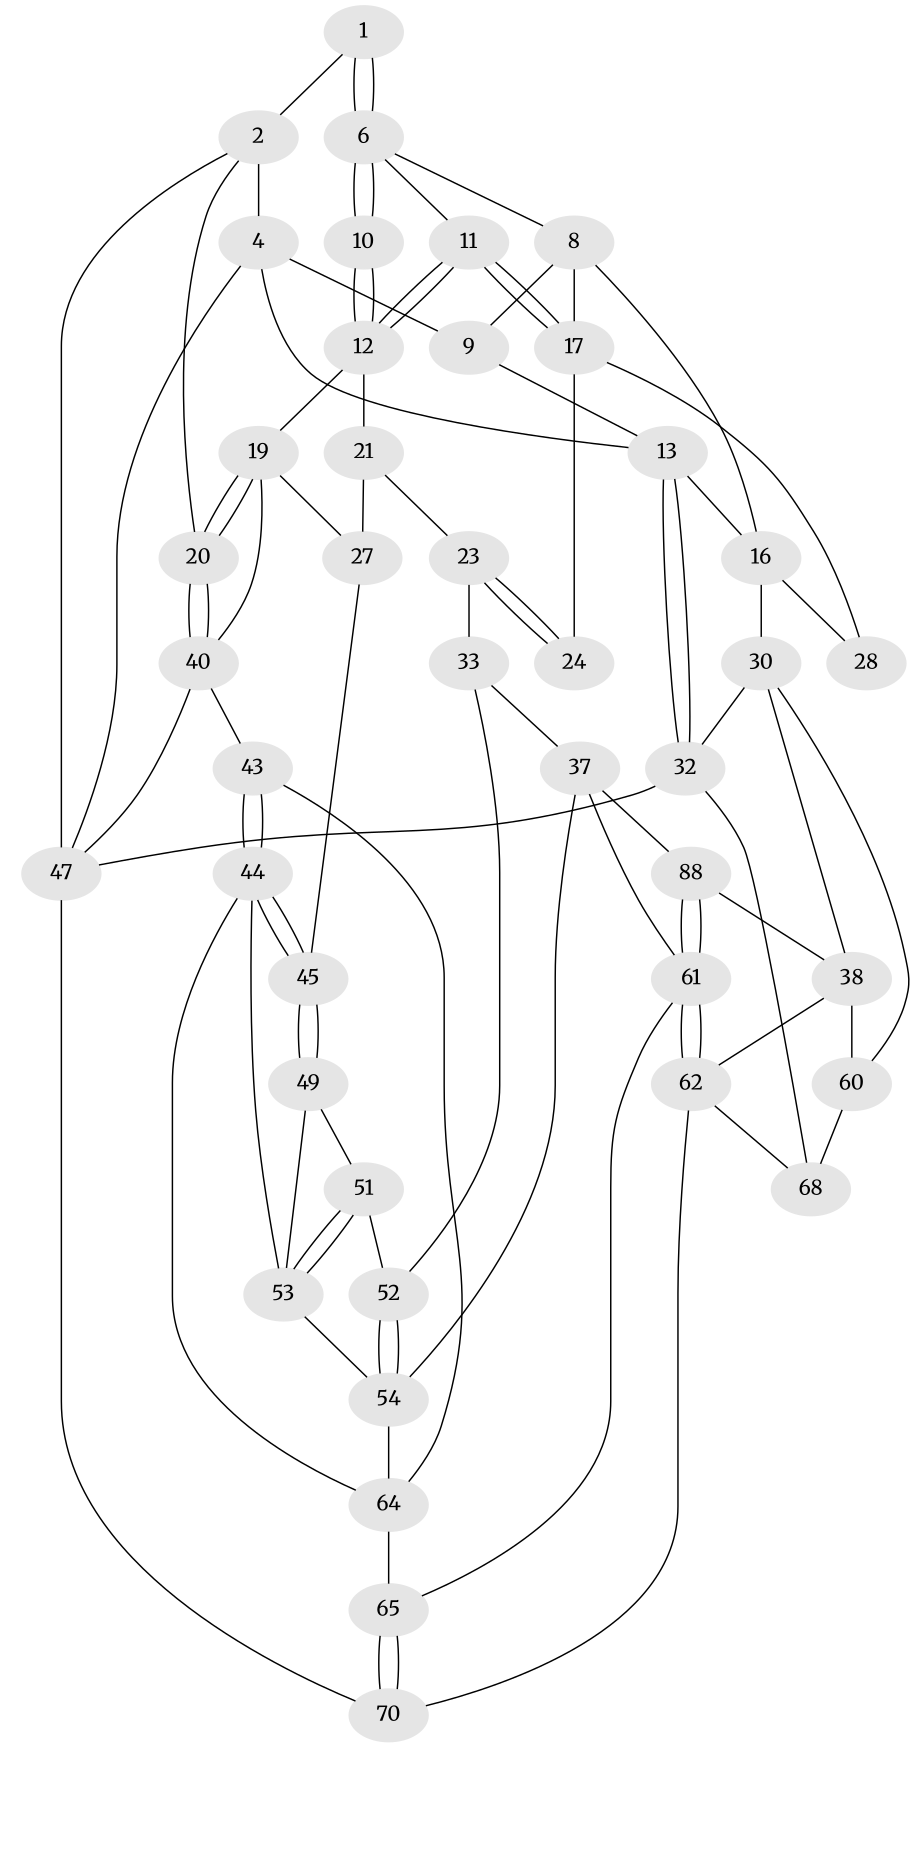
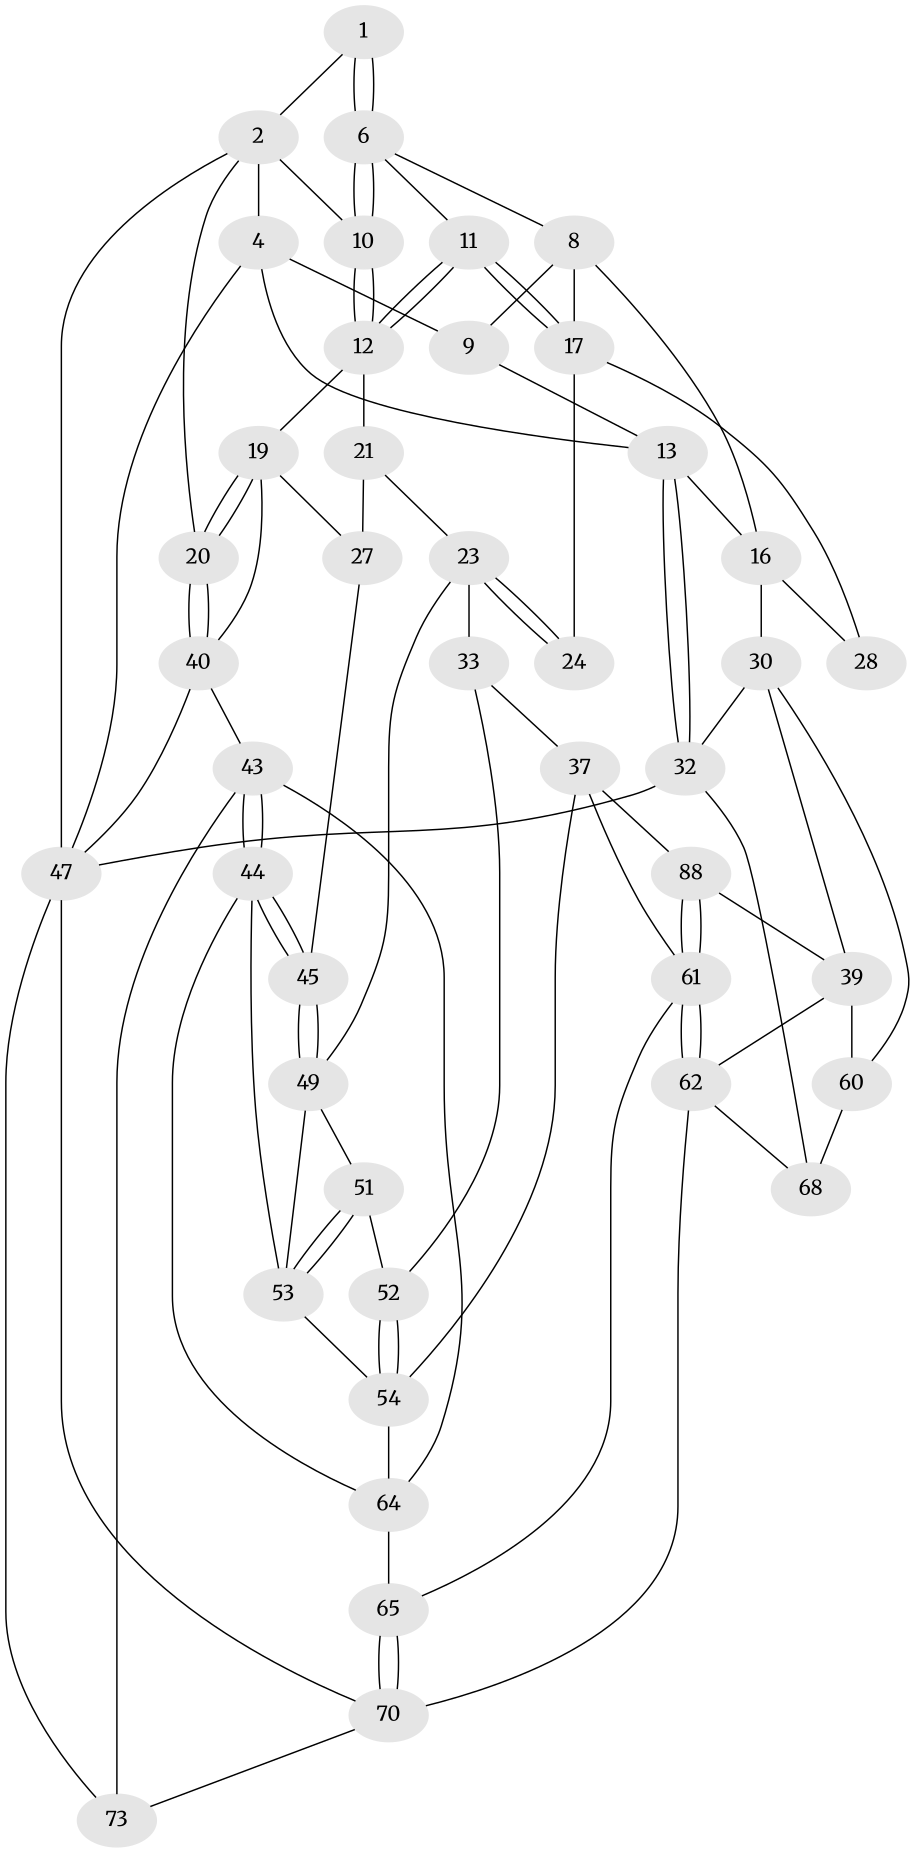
none -> (311, 190)
none -> (389, 821)
(852, 979) -> (852, 979)
none -> (117, 1821)
